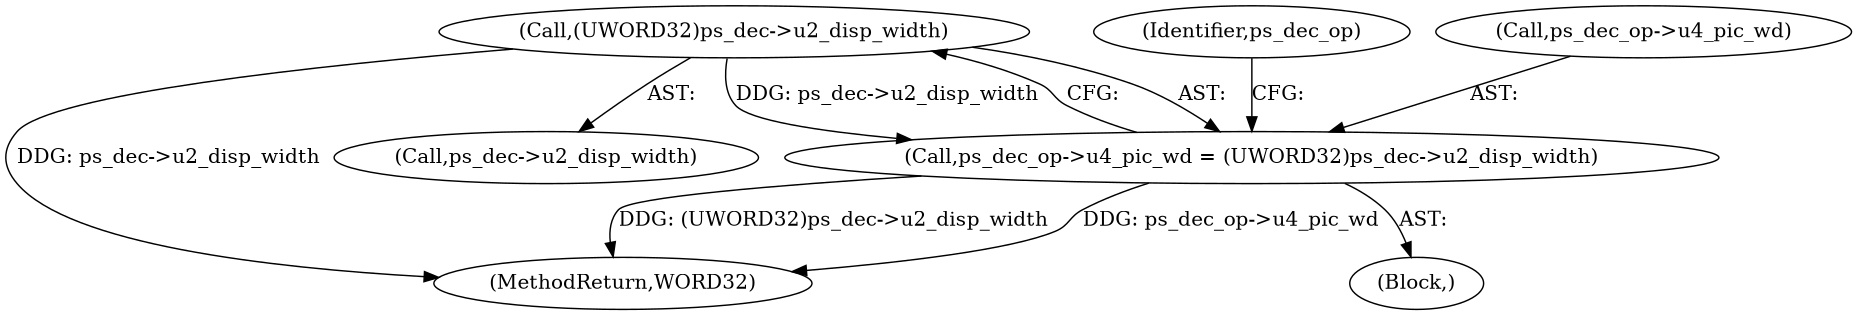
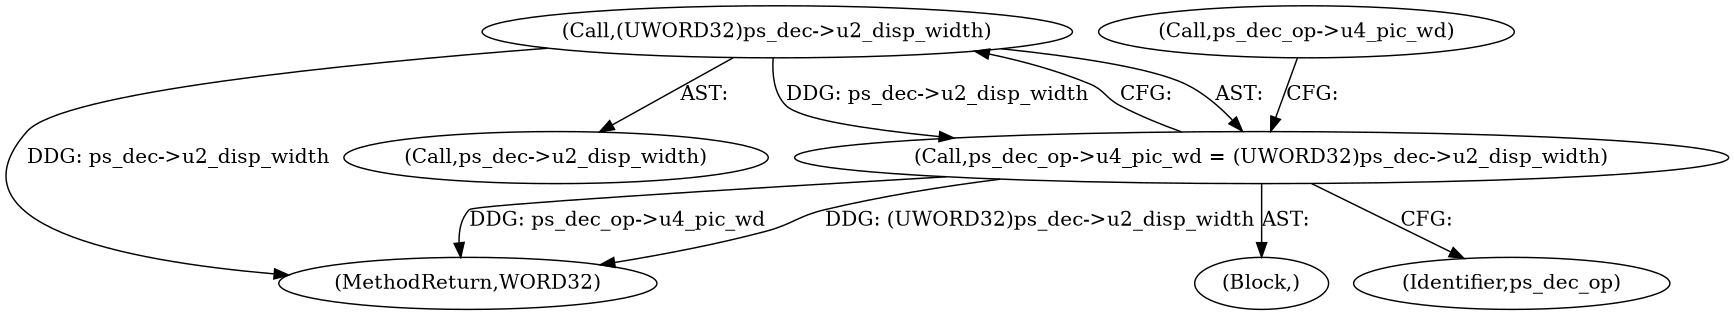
(1252, 87) -> (1381, 218)
(1498, 95) -> (1316, 95)
